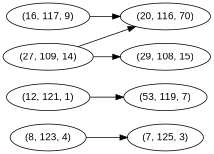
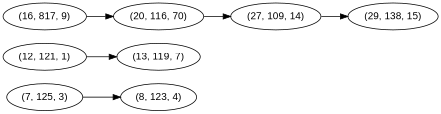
(48, 16) -> (45, 16)
(103, 38) -> (214, 16)
(165, 57) -> (393, 16)
(165, 97) -> (159, 57)
(103, 137) -> (98, 97)
